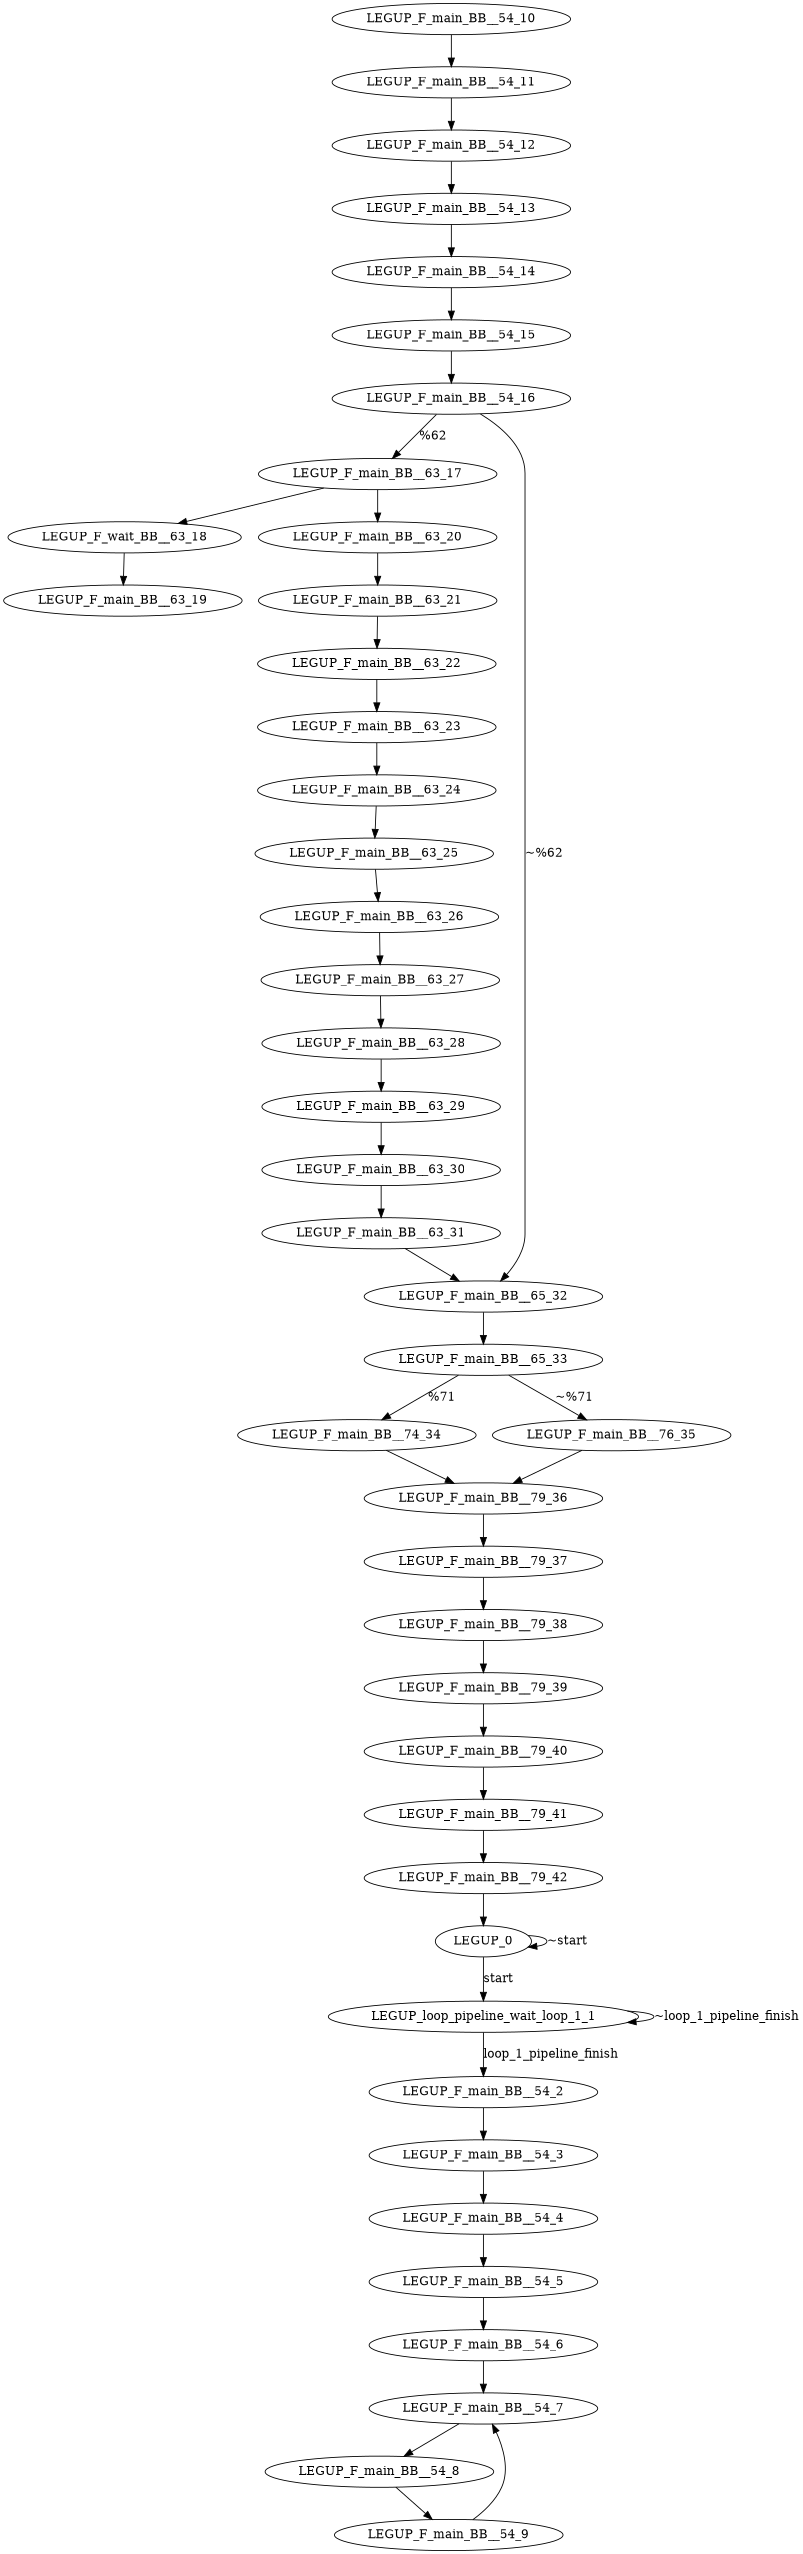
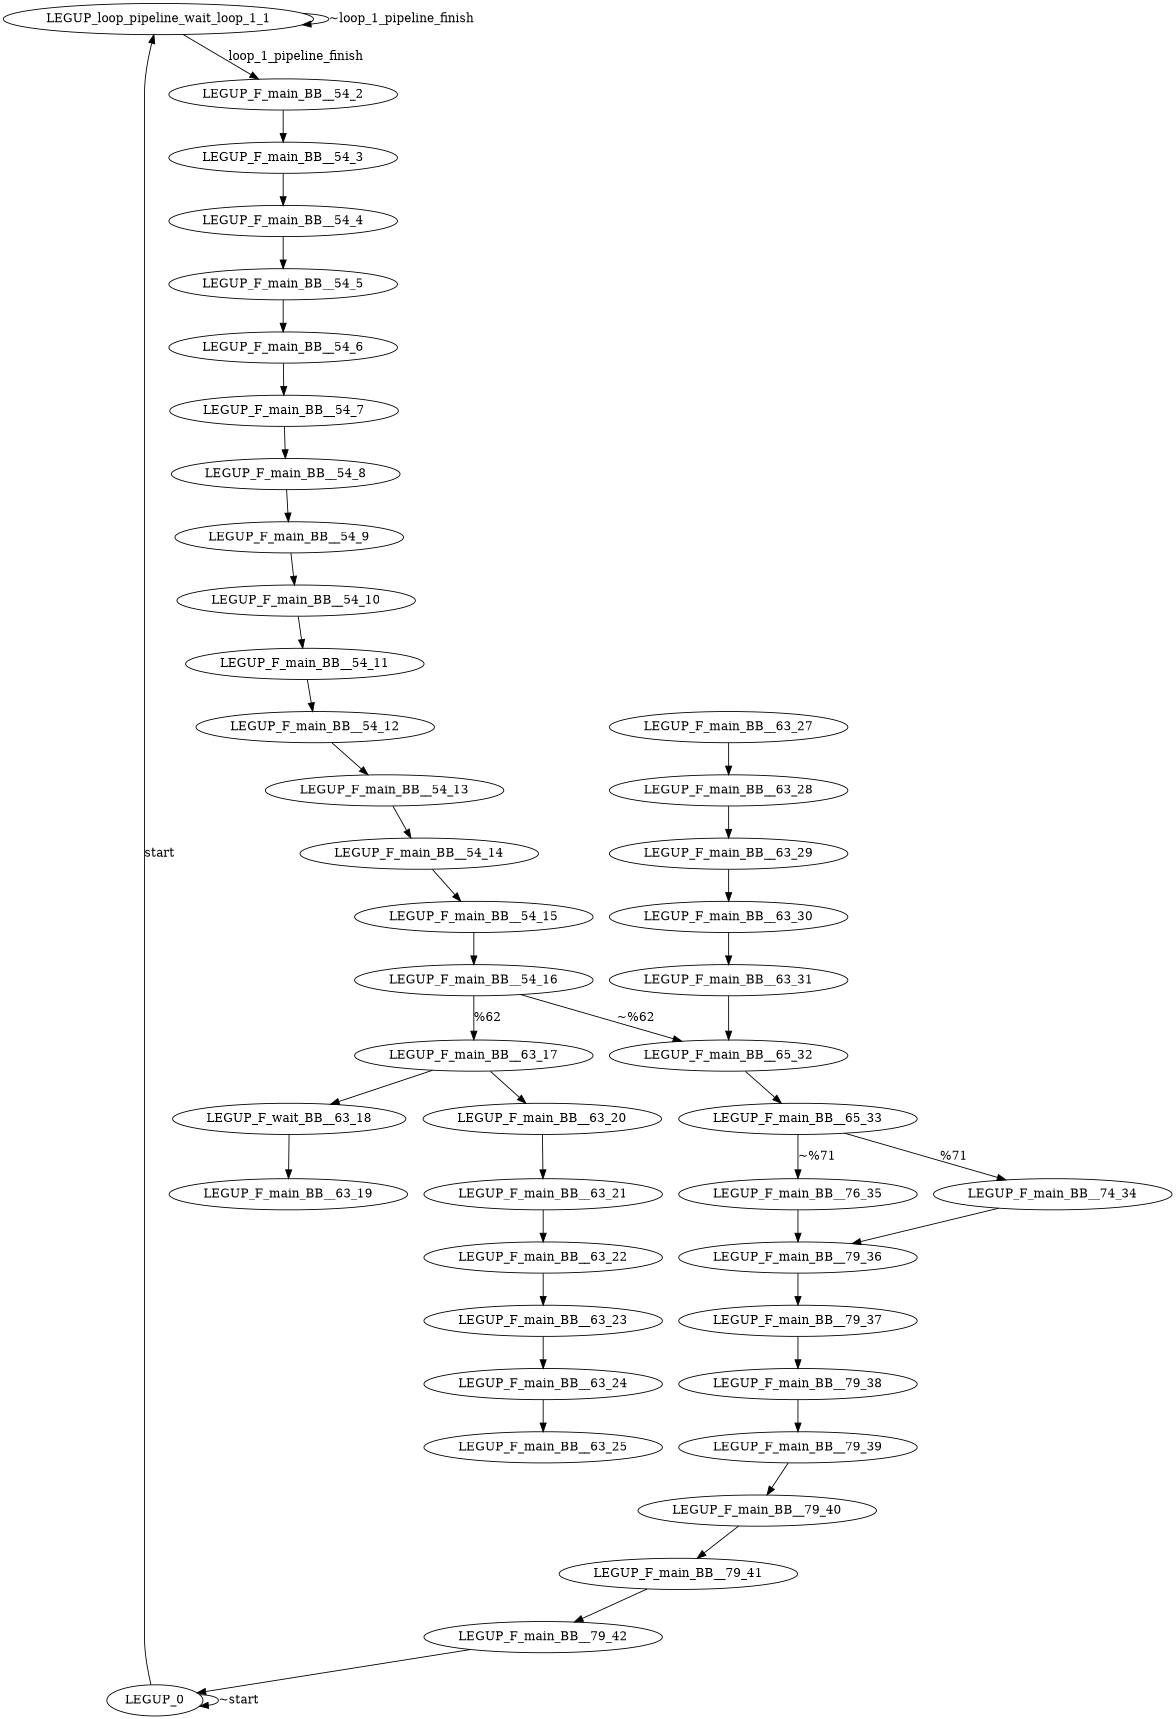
(379, 917) -> none
(504, 2481) -> (292, 565)
